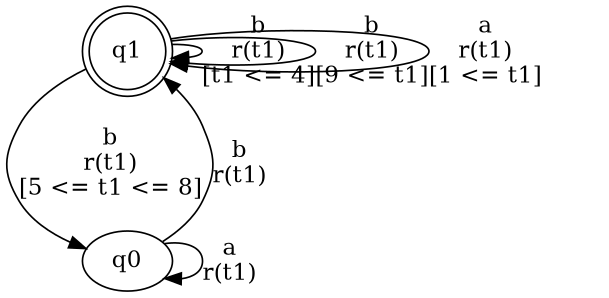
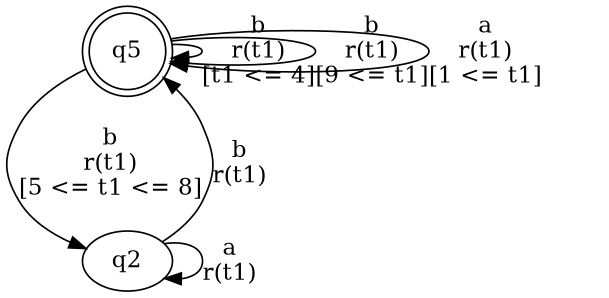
(127, 51) -> (127, 51)
(127, 261) -> (127, 261)
